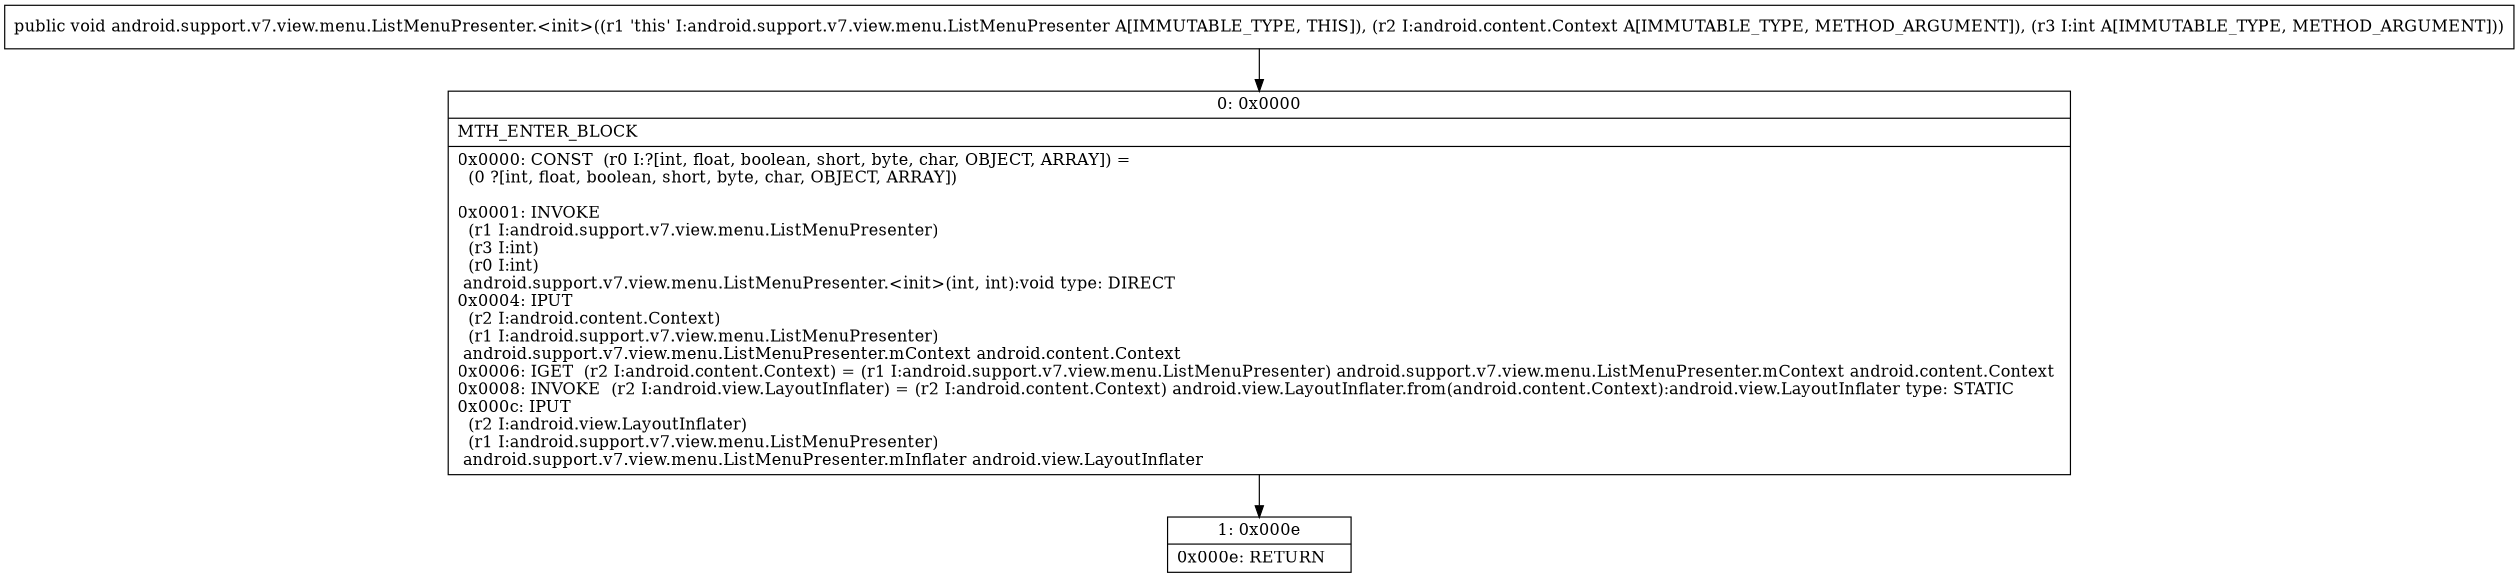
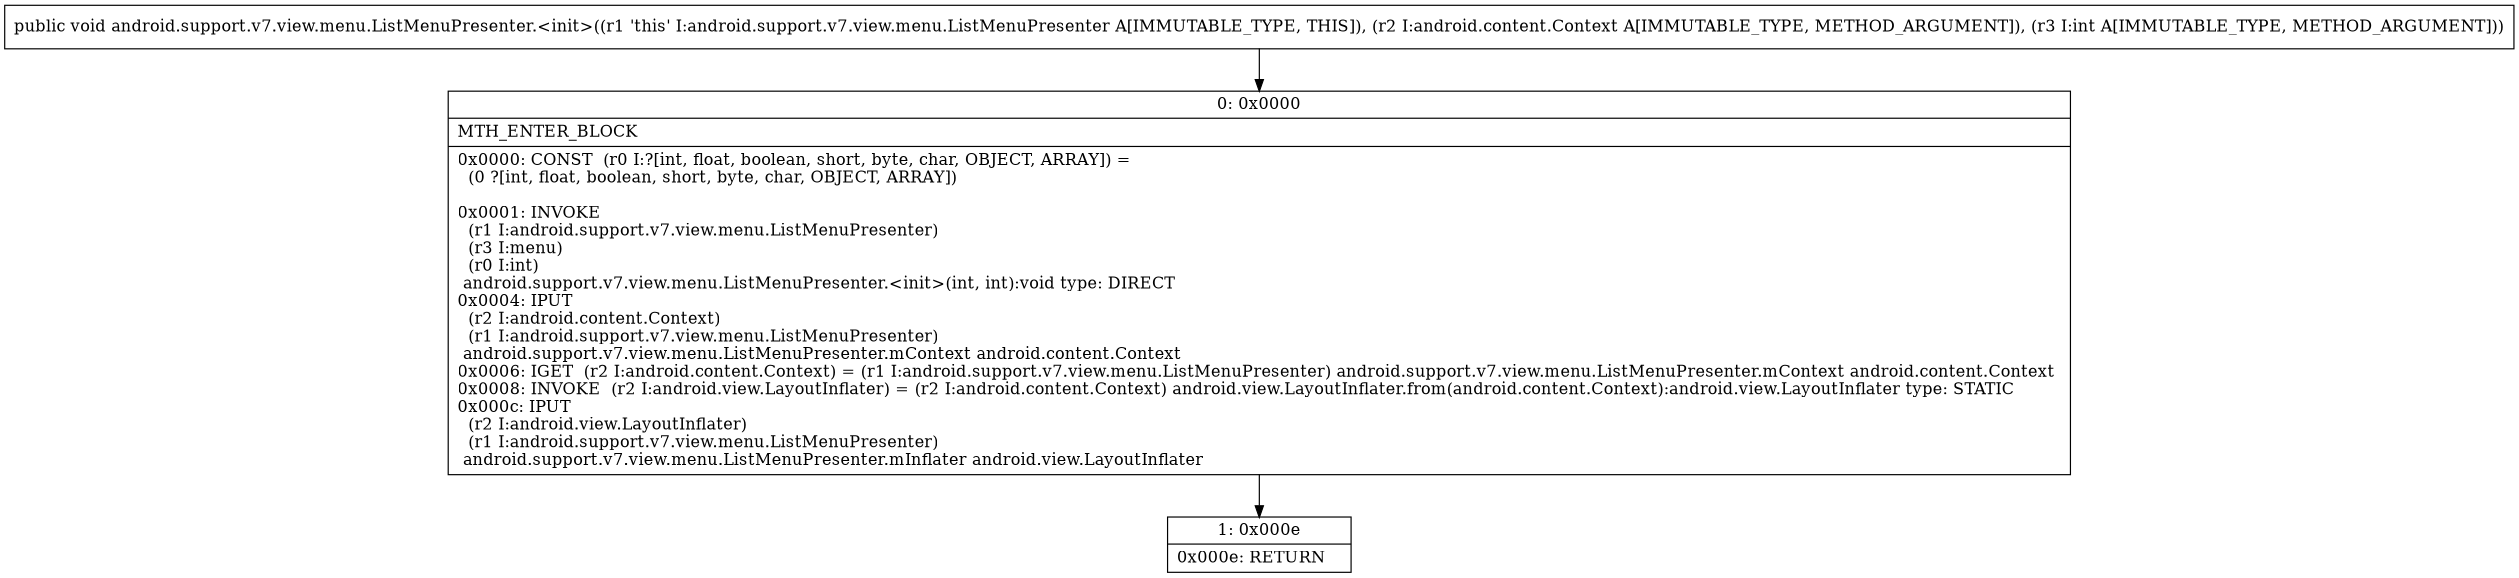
(499, 248) -> (511, 248)
